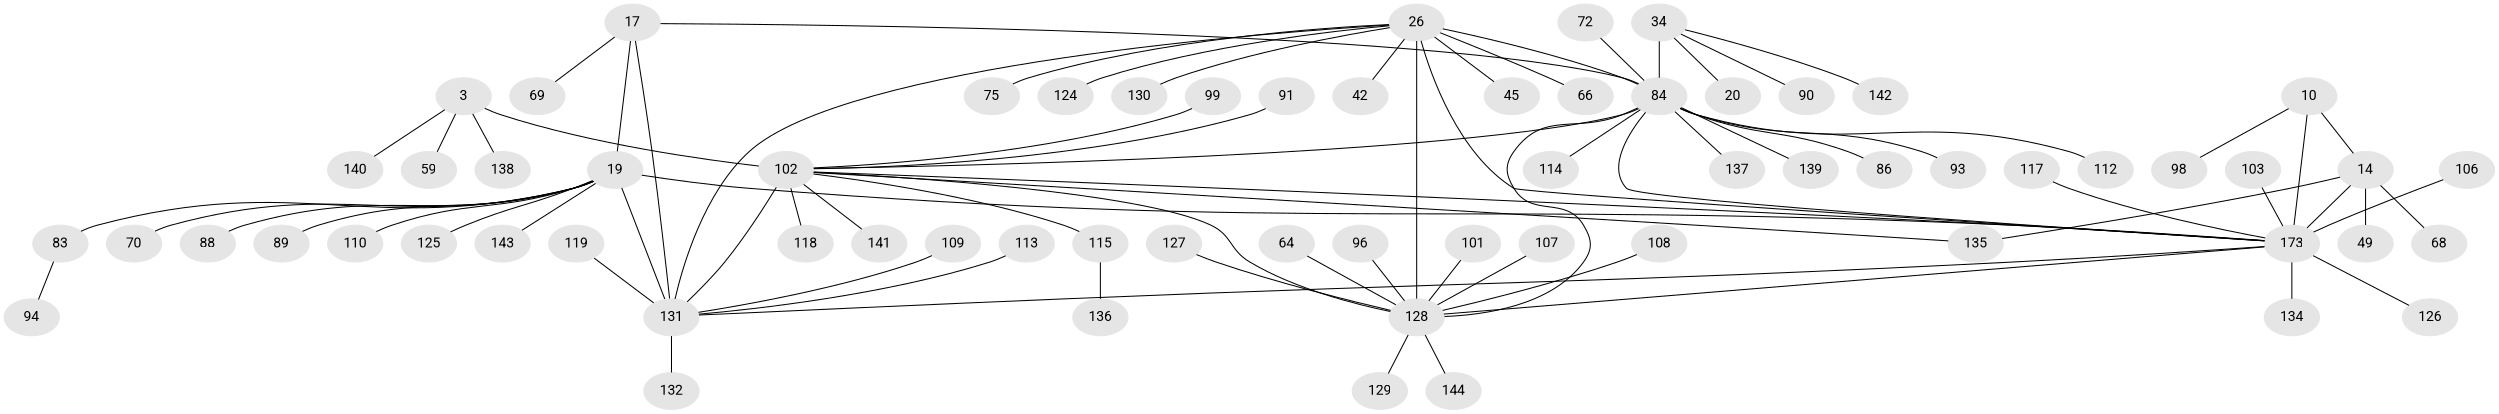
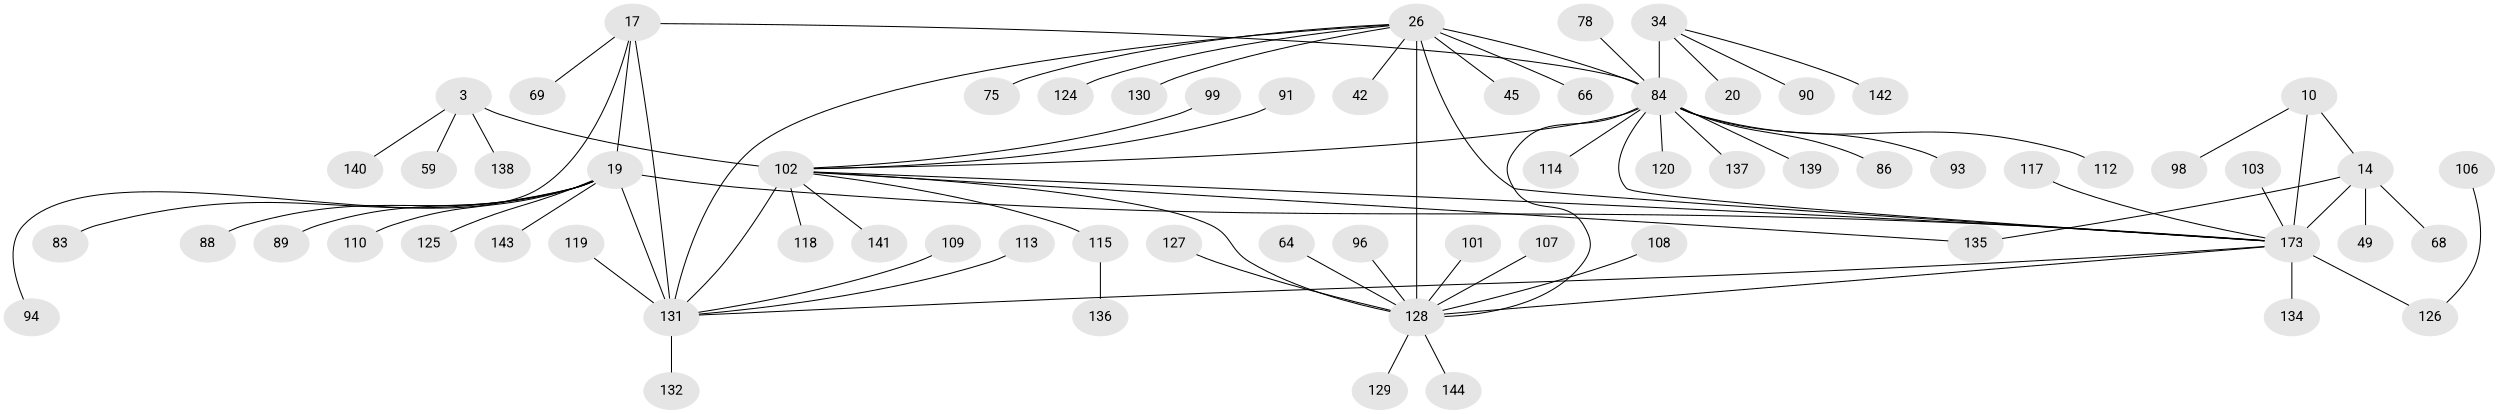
(1586, 23) -> (1586, 23)
none -> (1663, 170)
(2378, 205) -> (2479, 250)
(134, 244) -> none
(46, 281) -> (250, 197)
